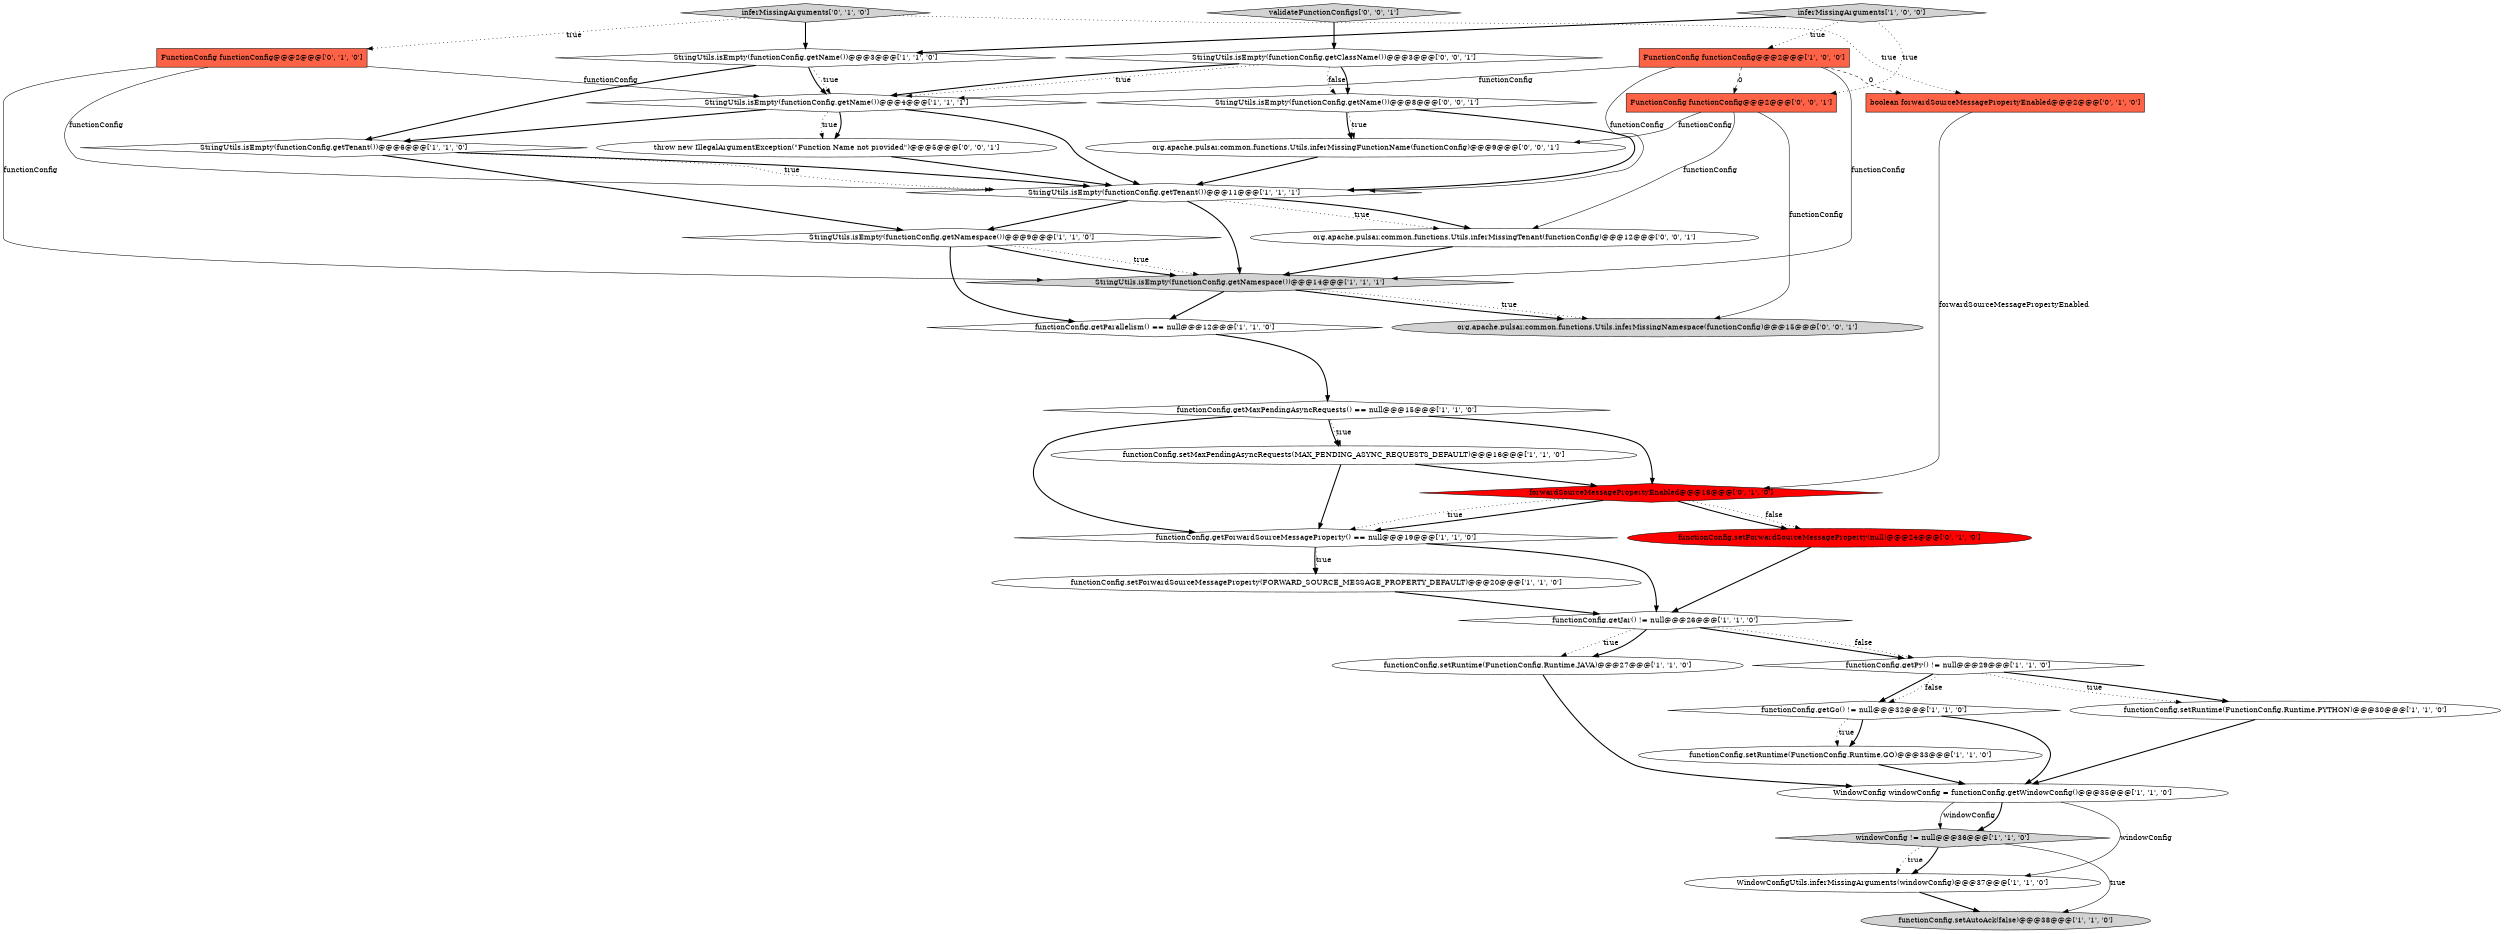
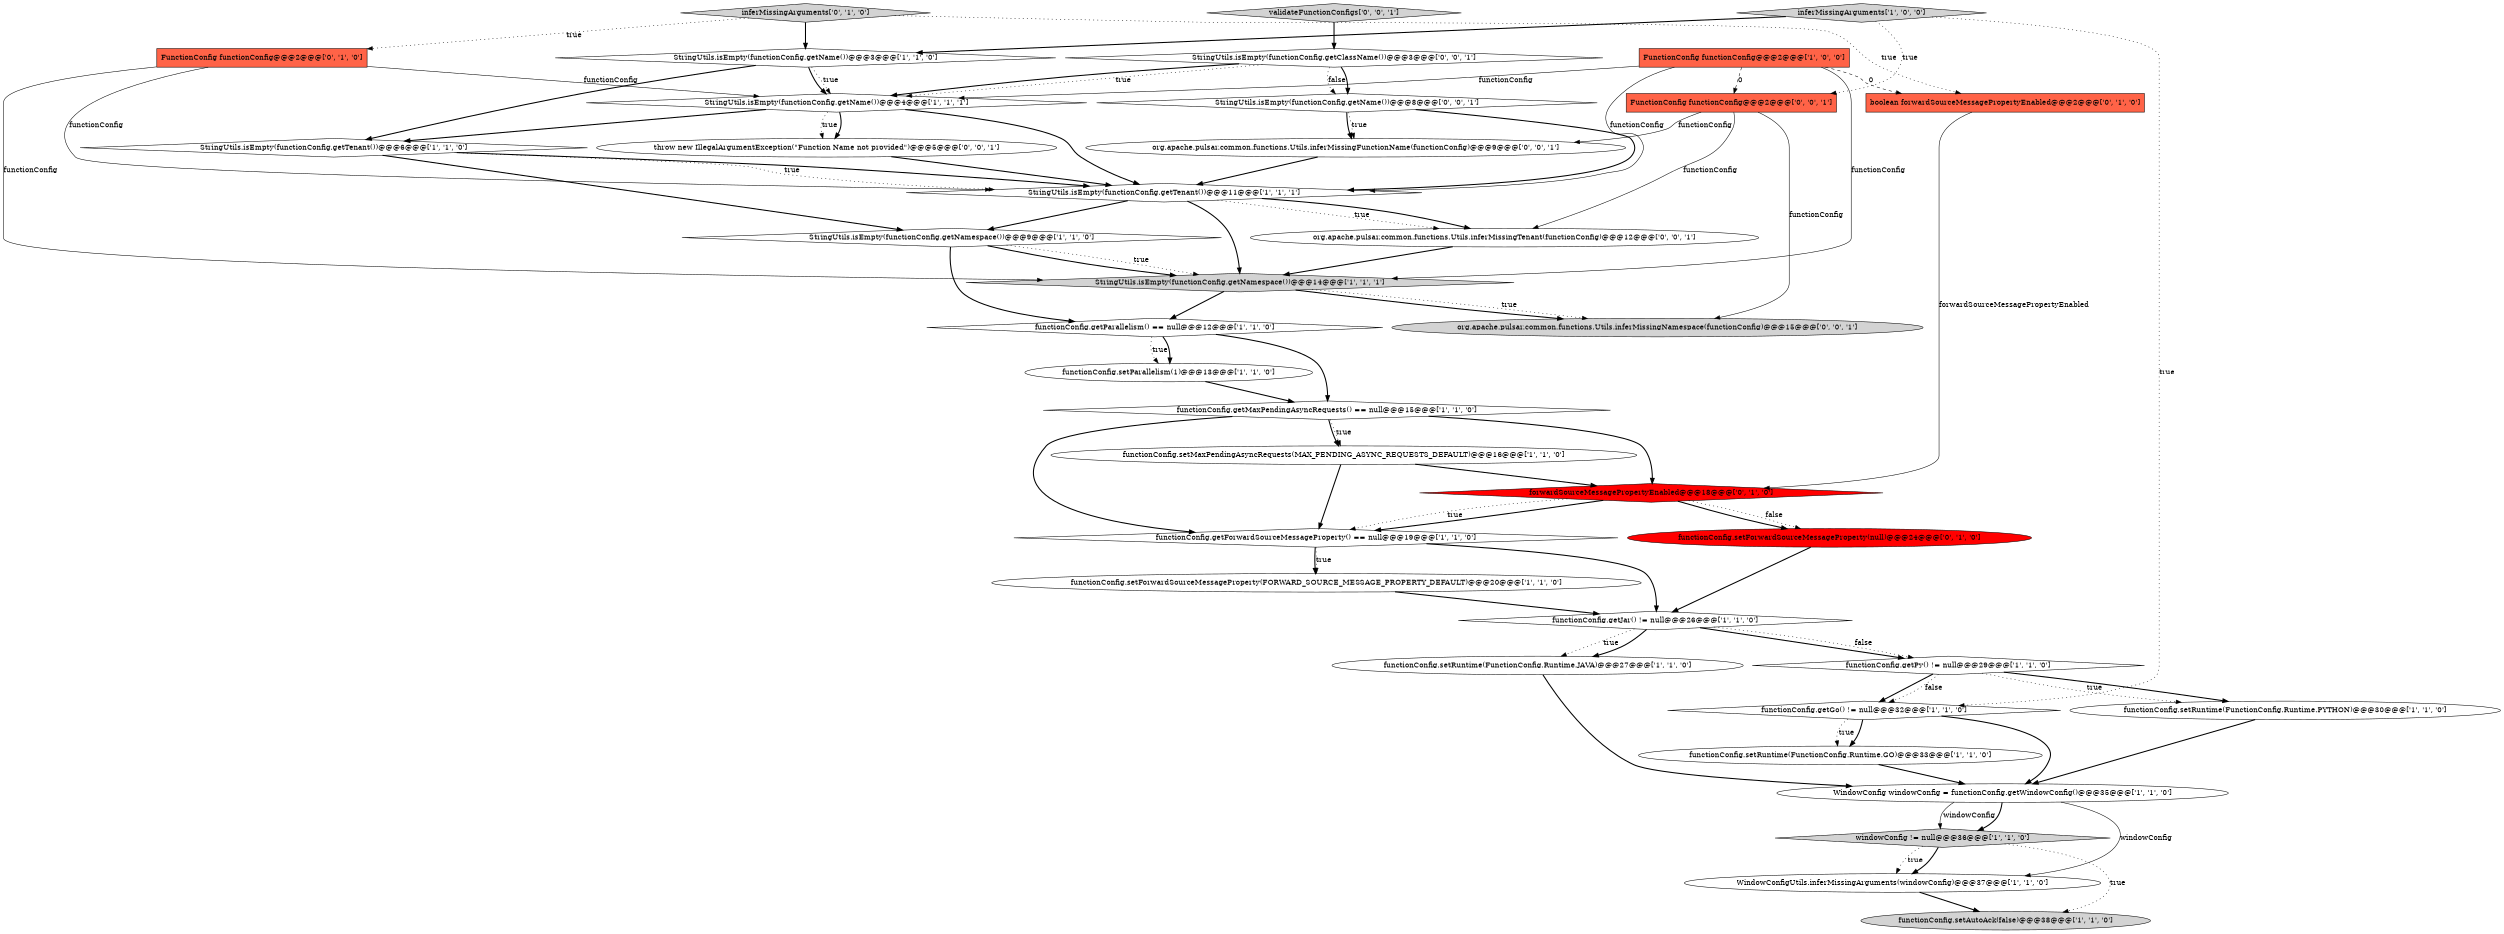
(1807, 34) -> (2159, 348)
none -> (1169, 373)
(2084, 861) -> (2084, 861)
